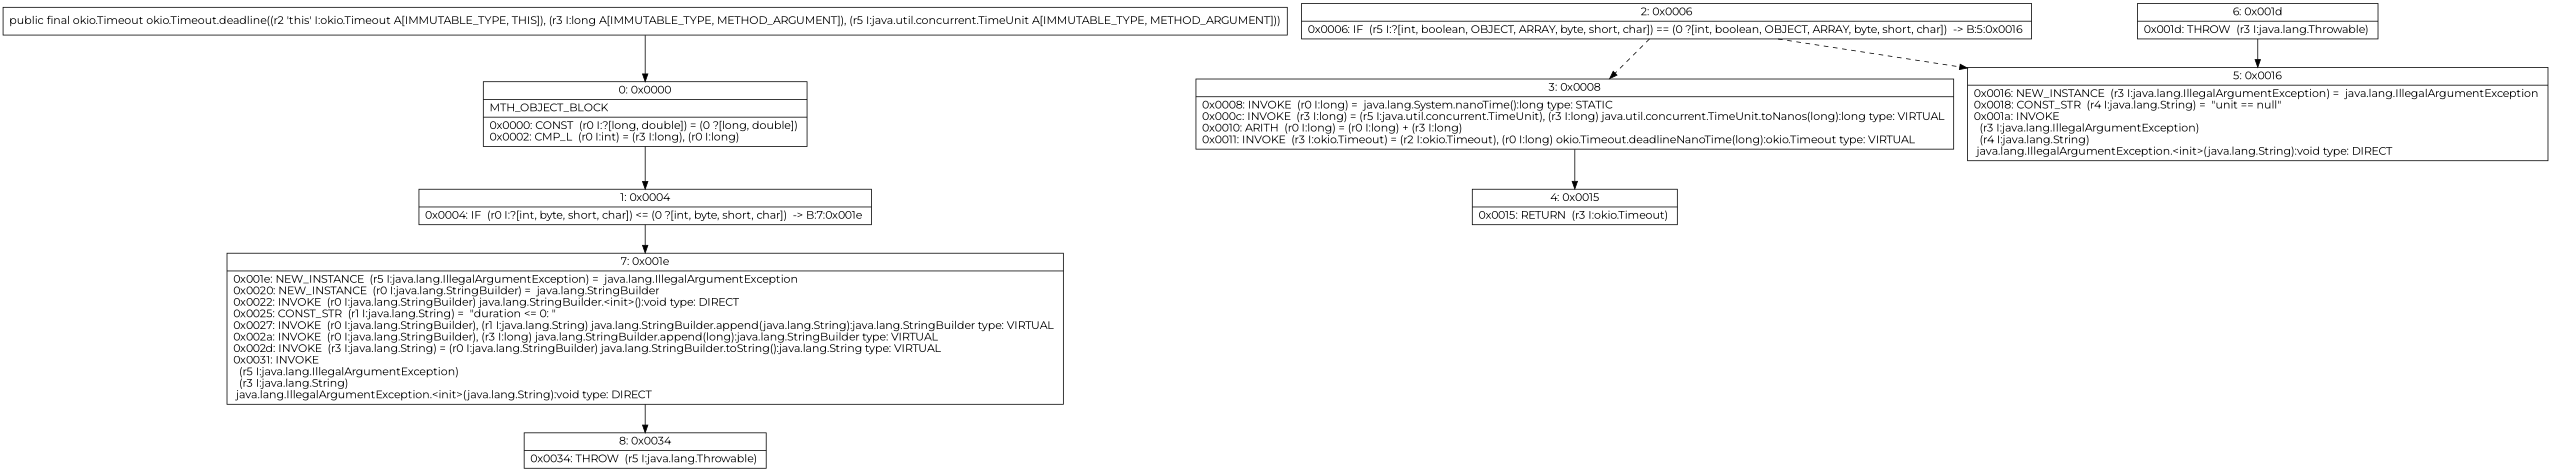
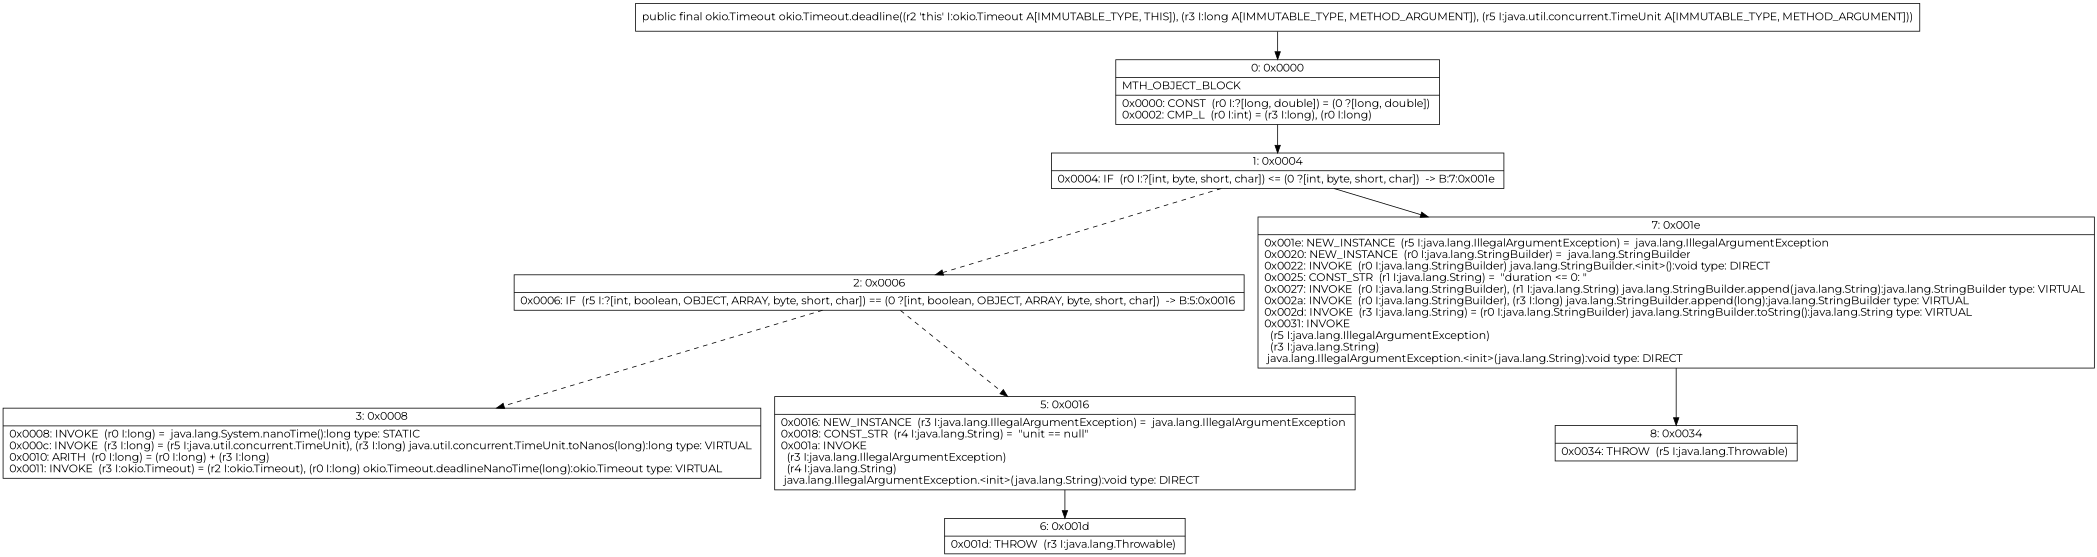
(2258, 49) -> (1065, 500)
(1575, 207) -> none
none -> (1082, 230)
